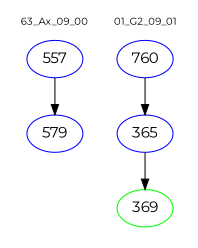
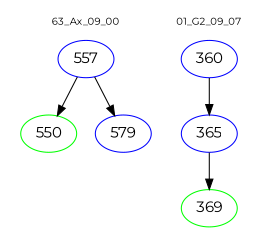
(146, 22) -> (209, 22)
(145, 59) -> (209, 59)
none -> (49, 134)
